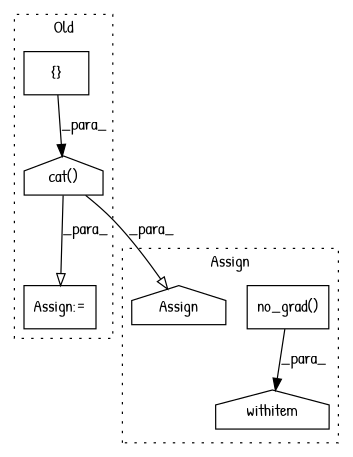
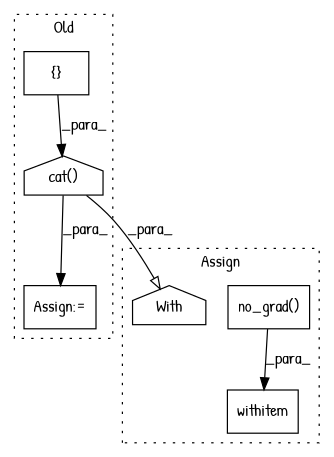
(62, 234) -> (62, 234)
(179, 307) -> (169, 307)
(272, 412) -> (263, 412)
